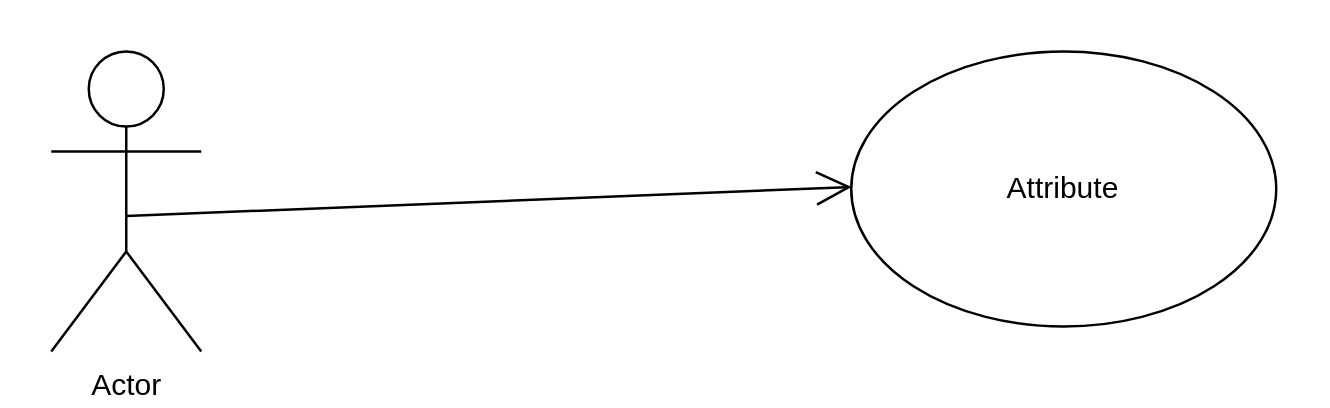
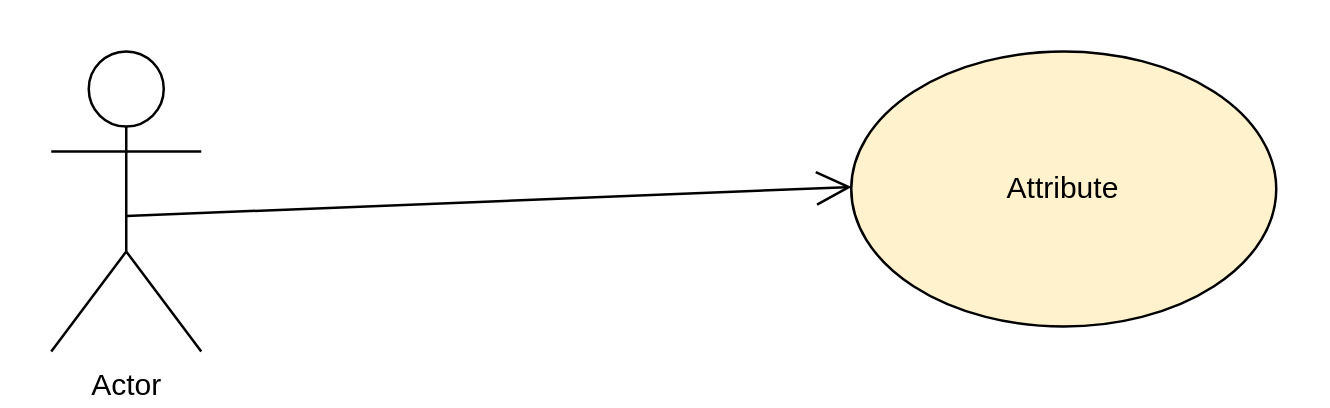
(1064, 189) -> (1064, 189)
